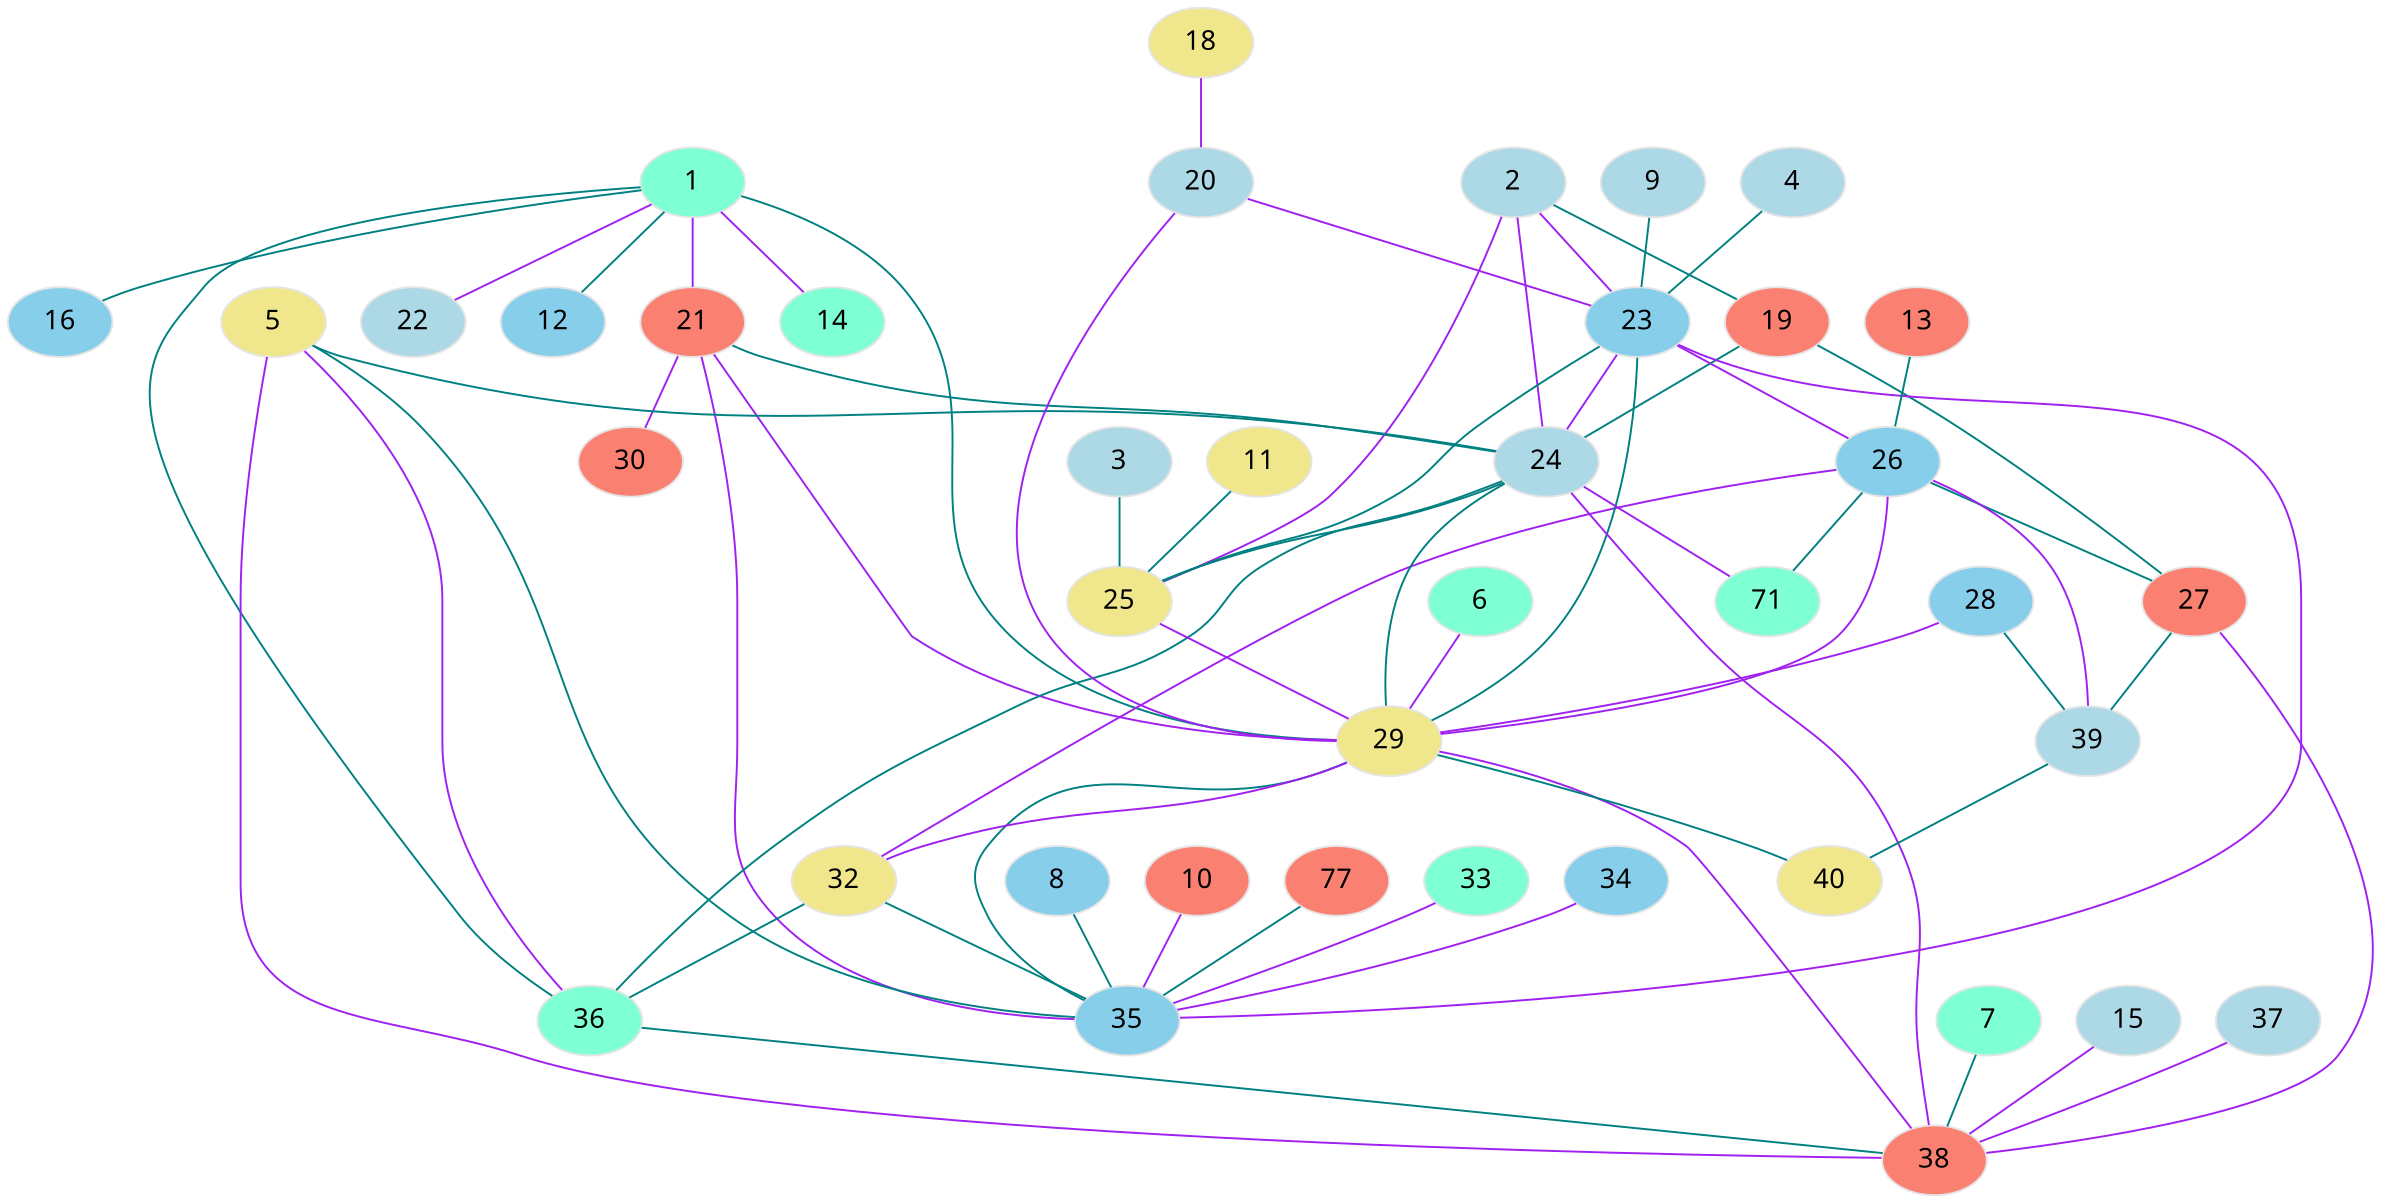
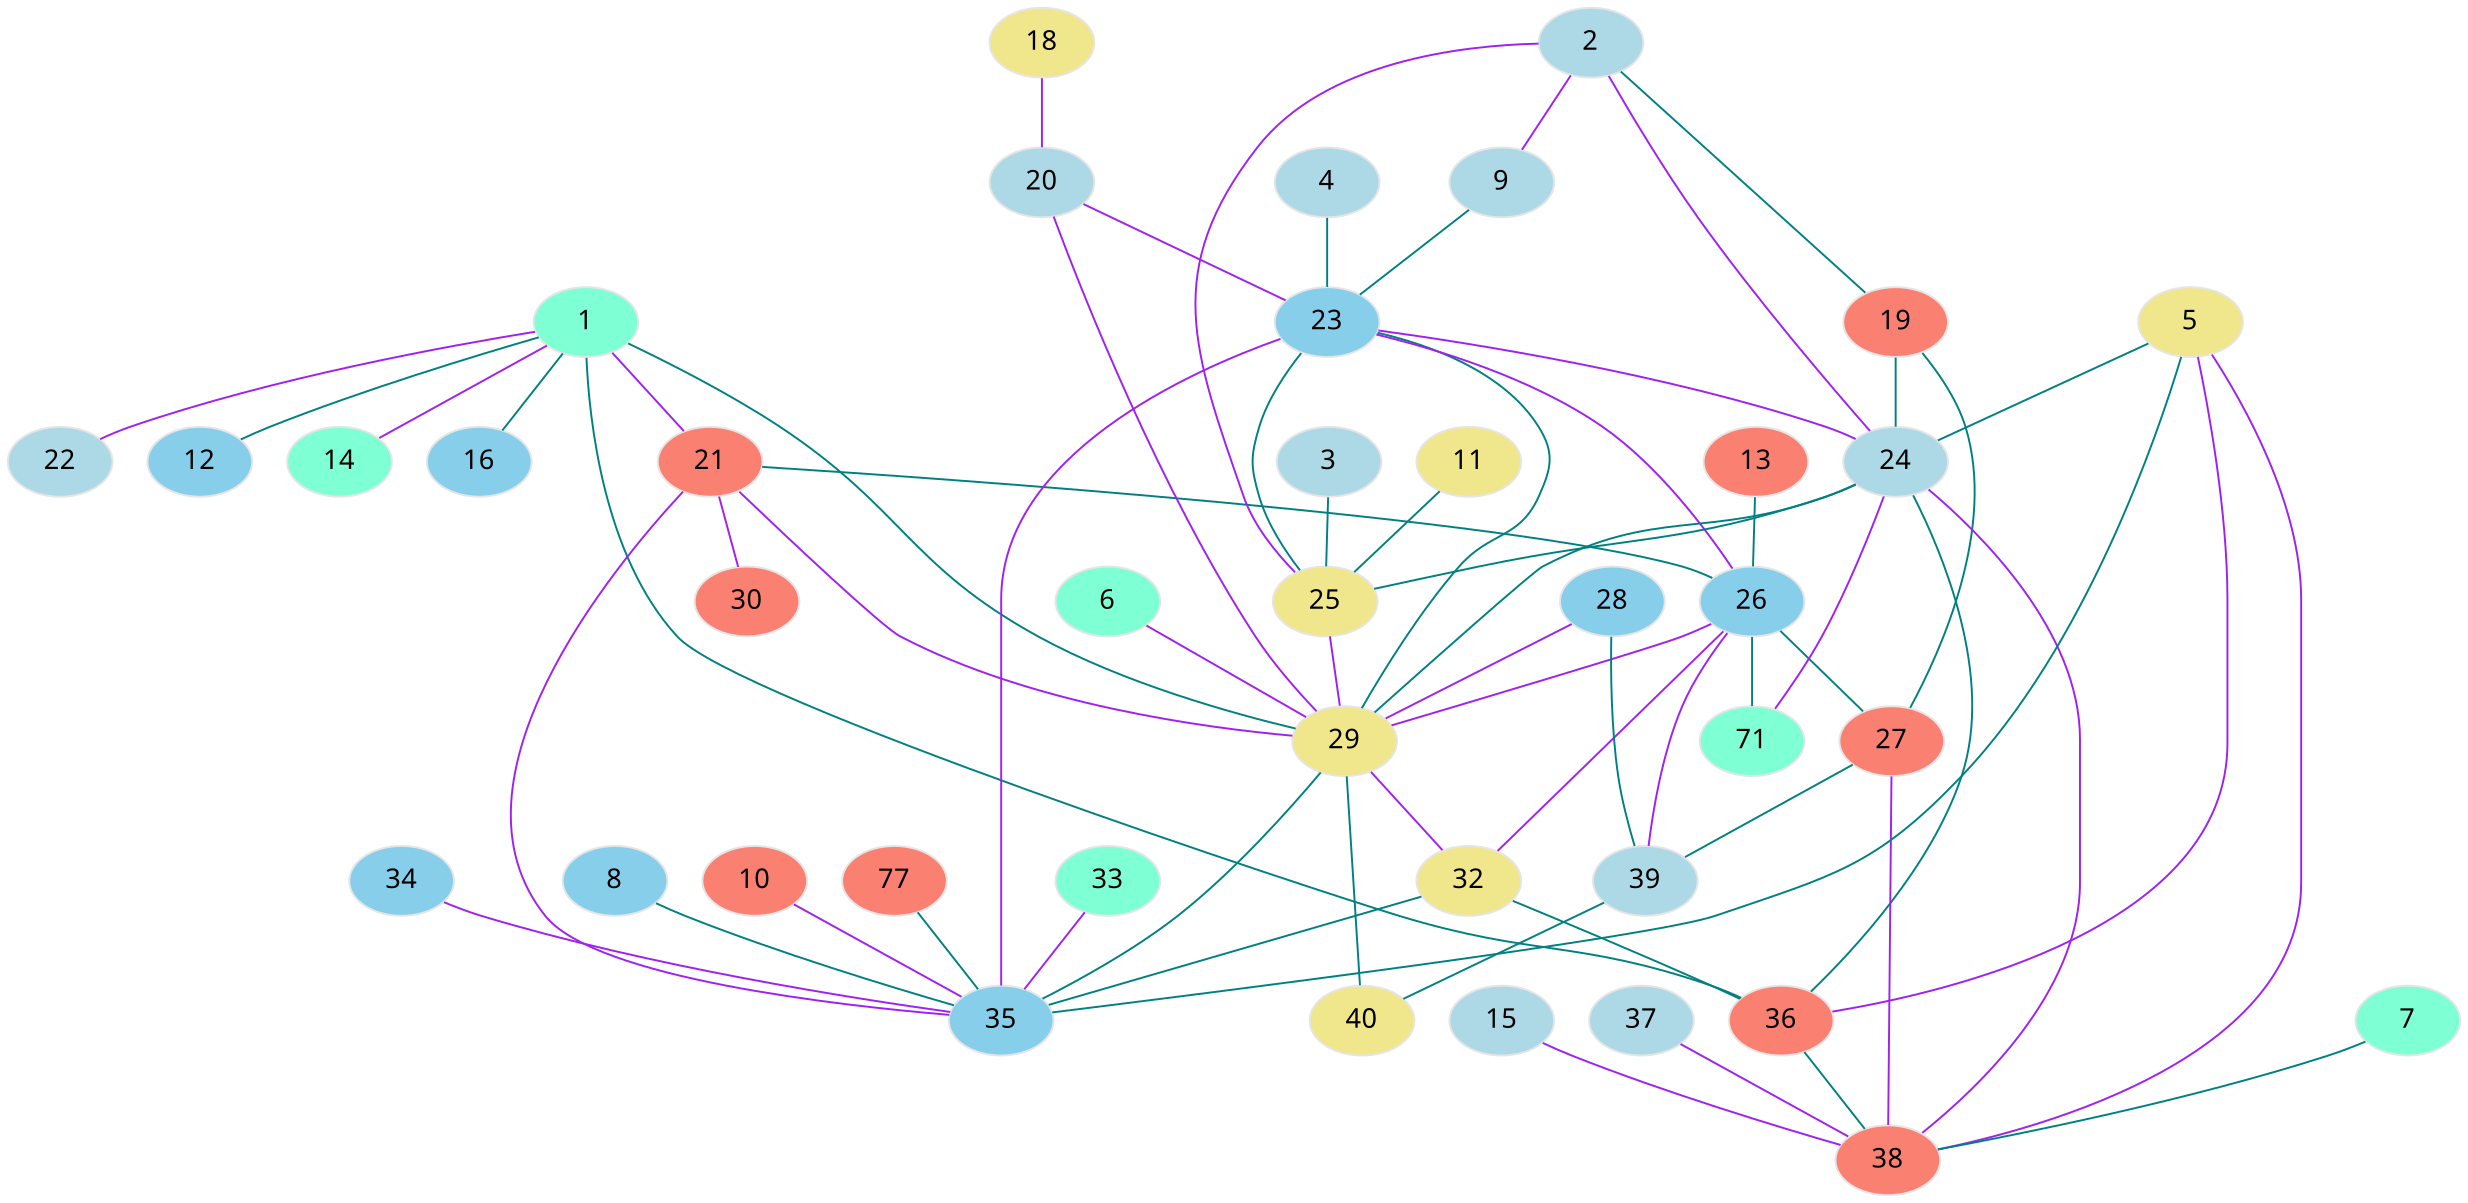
(1576, 252) -> (1546, 113)
(977, 400) -> (1216, 502)
(1718, 882) -> none
(590, 1021) -> (1781, 1021)
